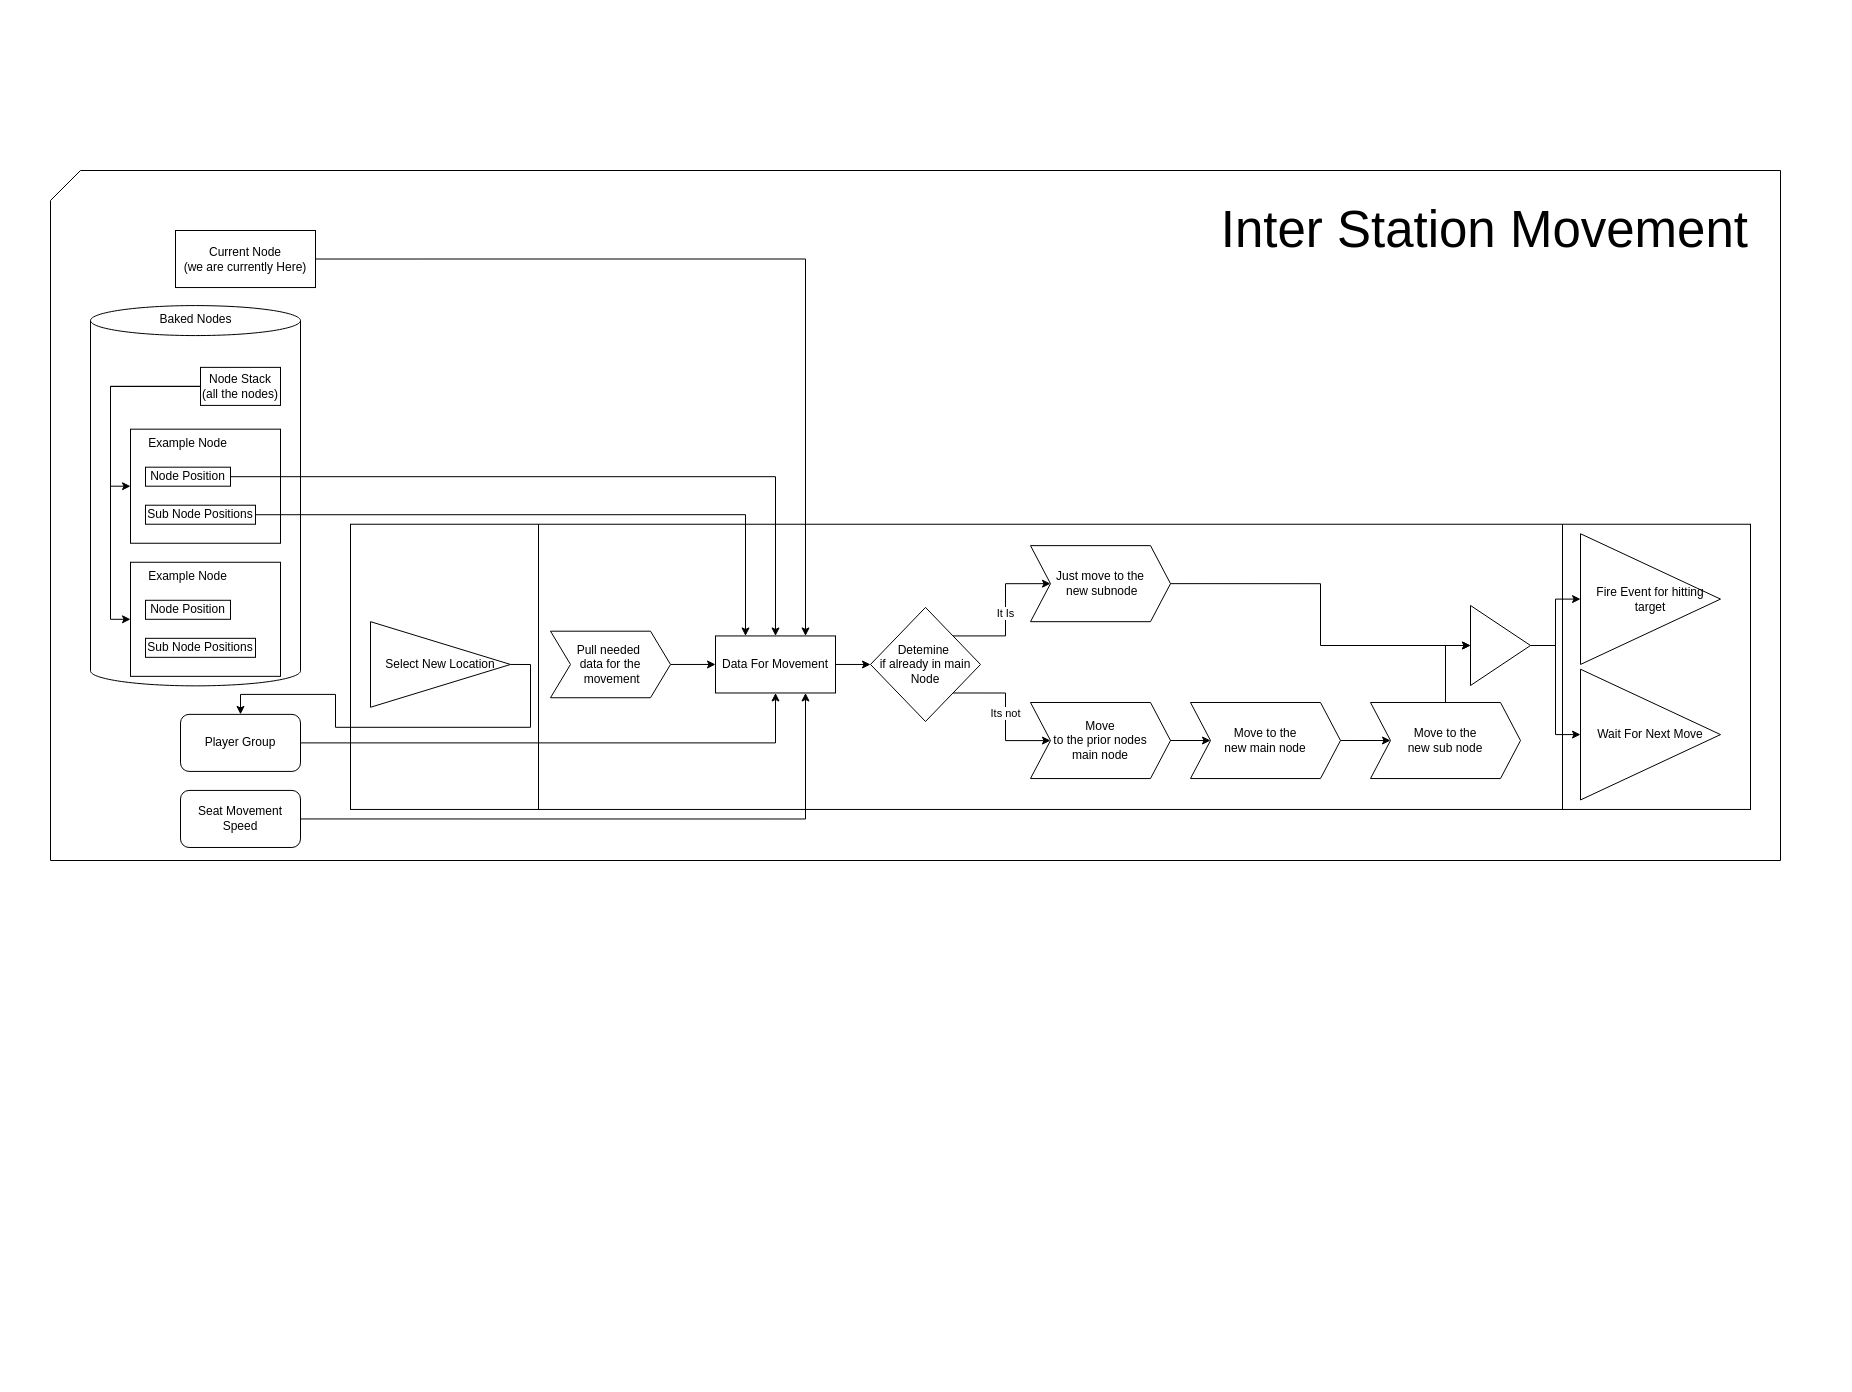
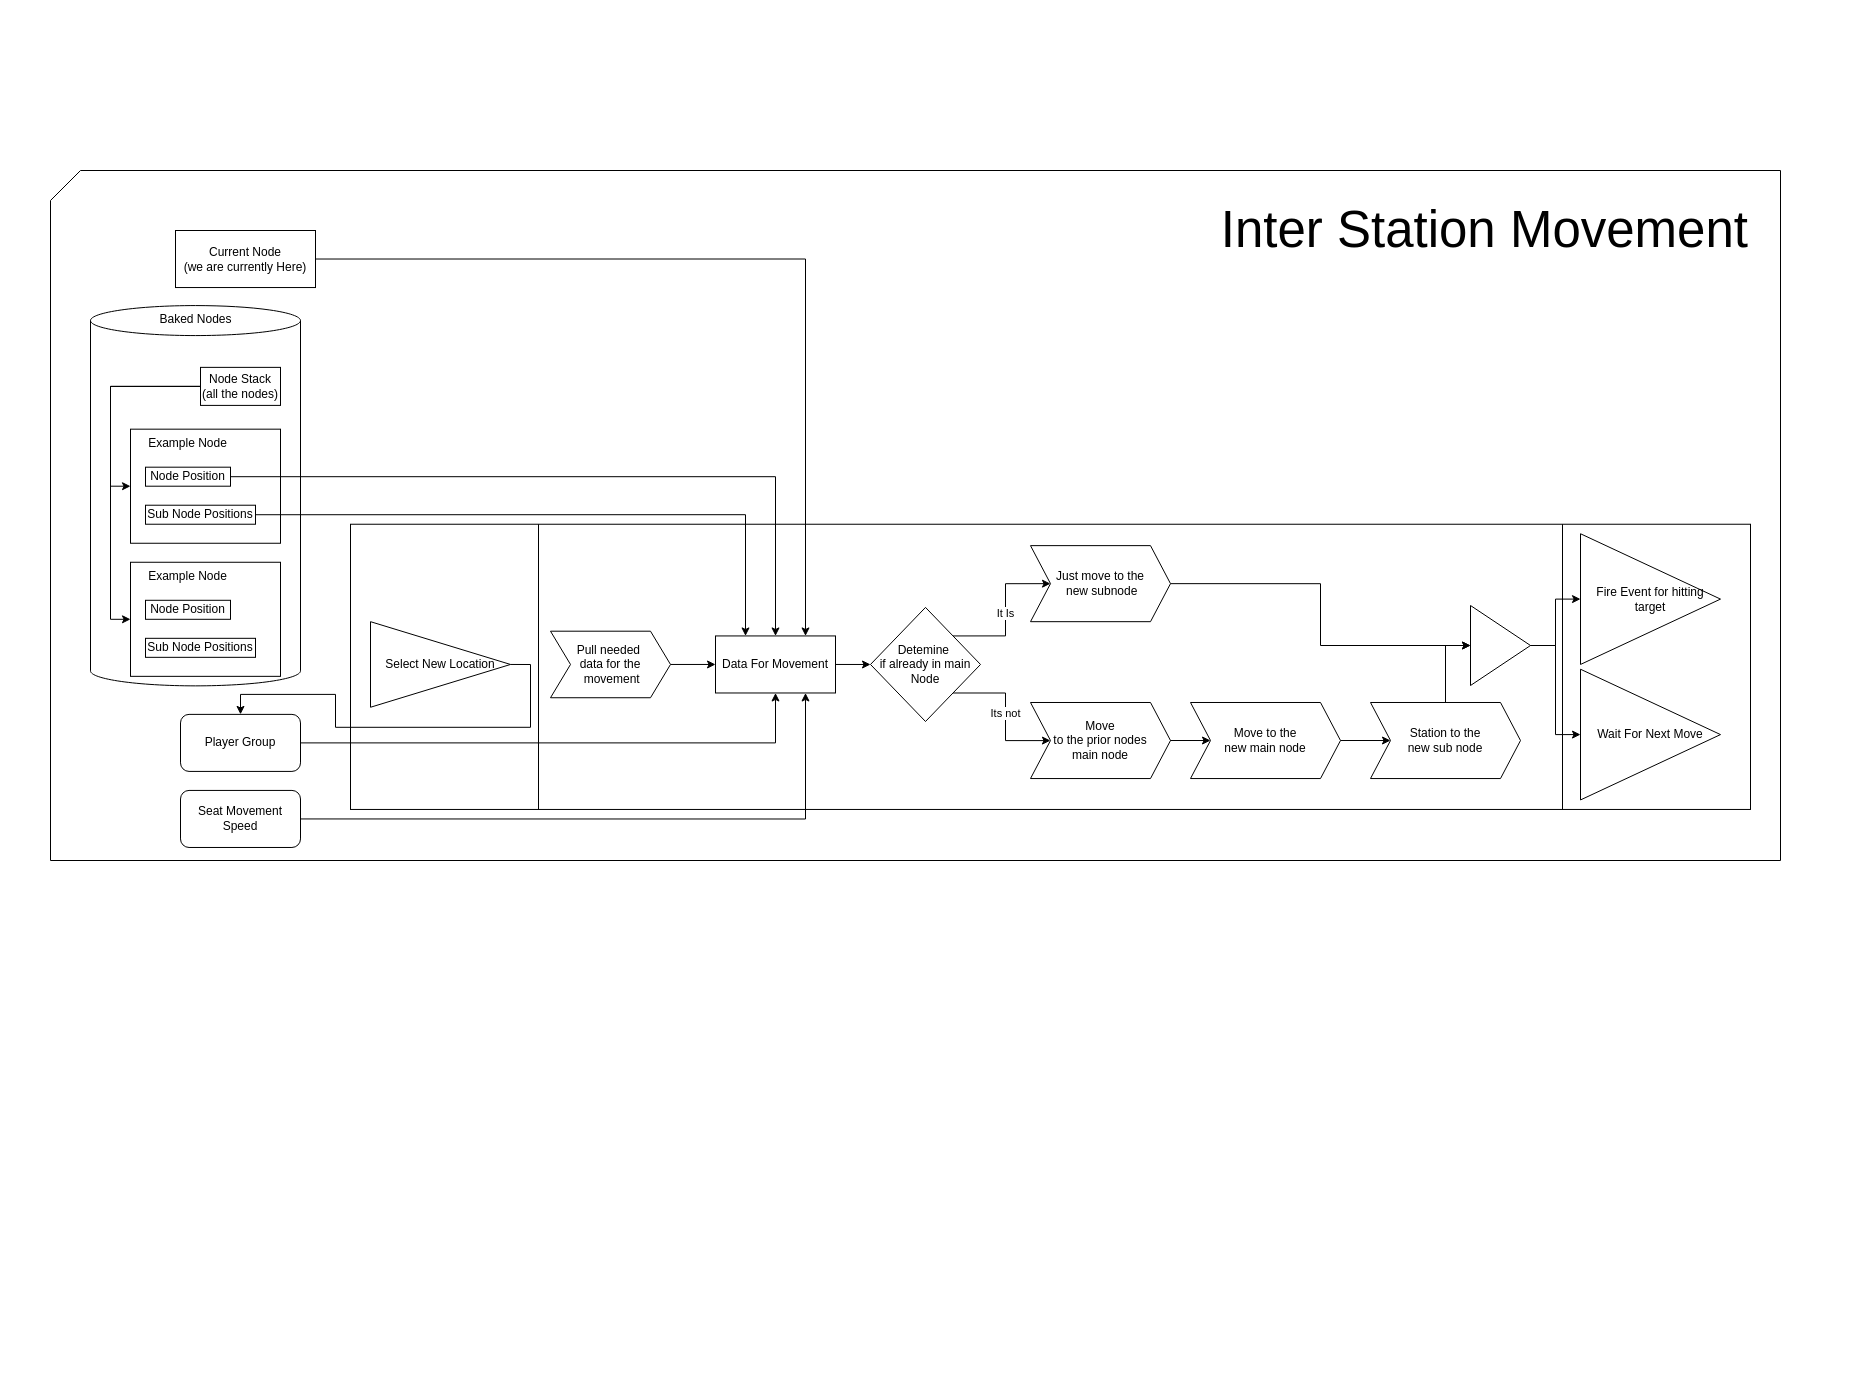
(1446, 741) -> (1446, 741)
